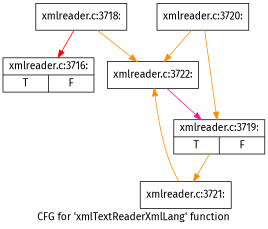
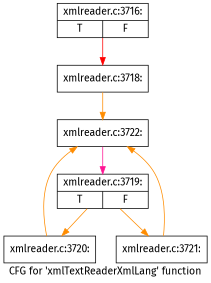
(68, 41) -> (103, 48)
(210, 71) -> (77, 219)
